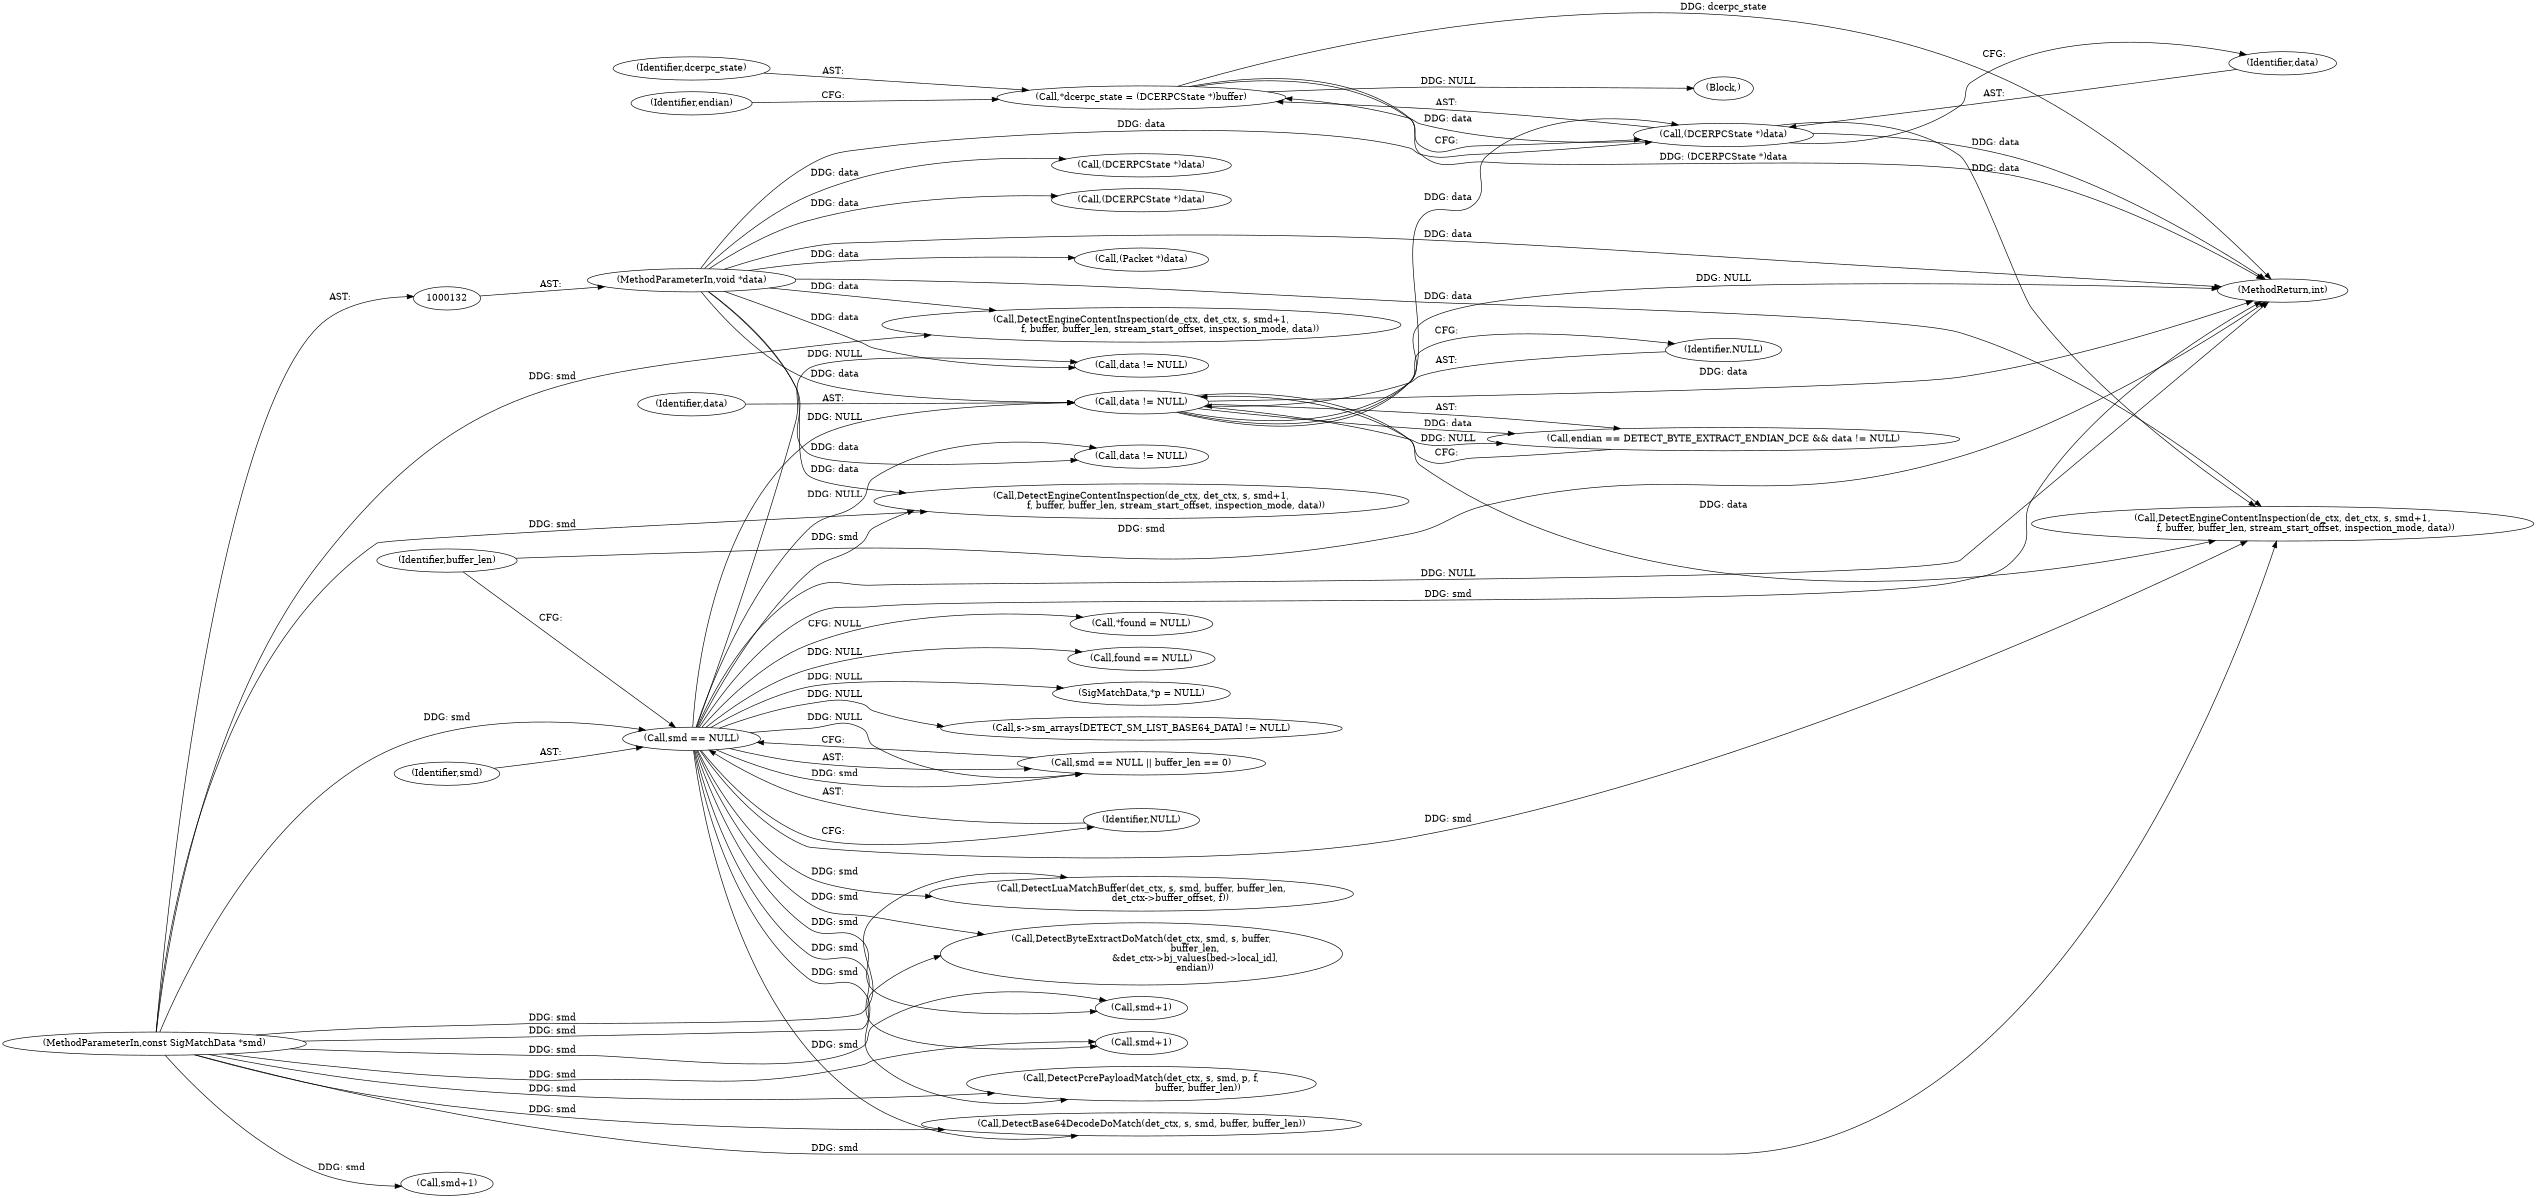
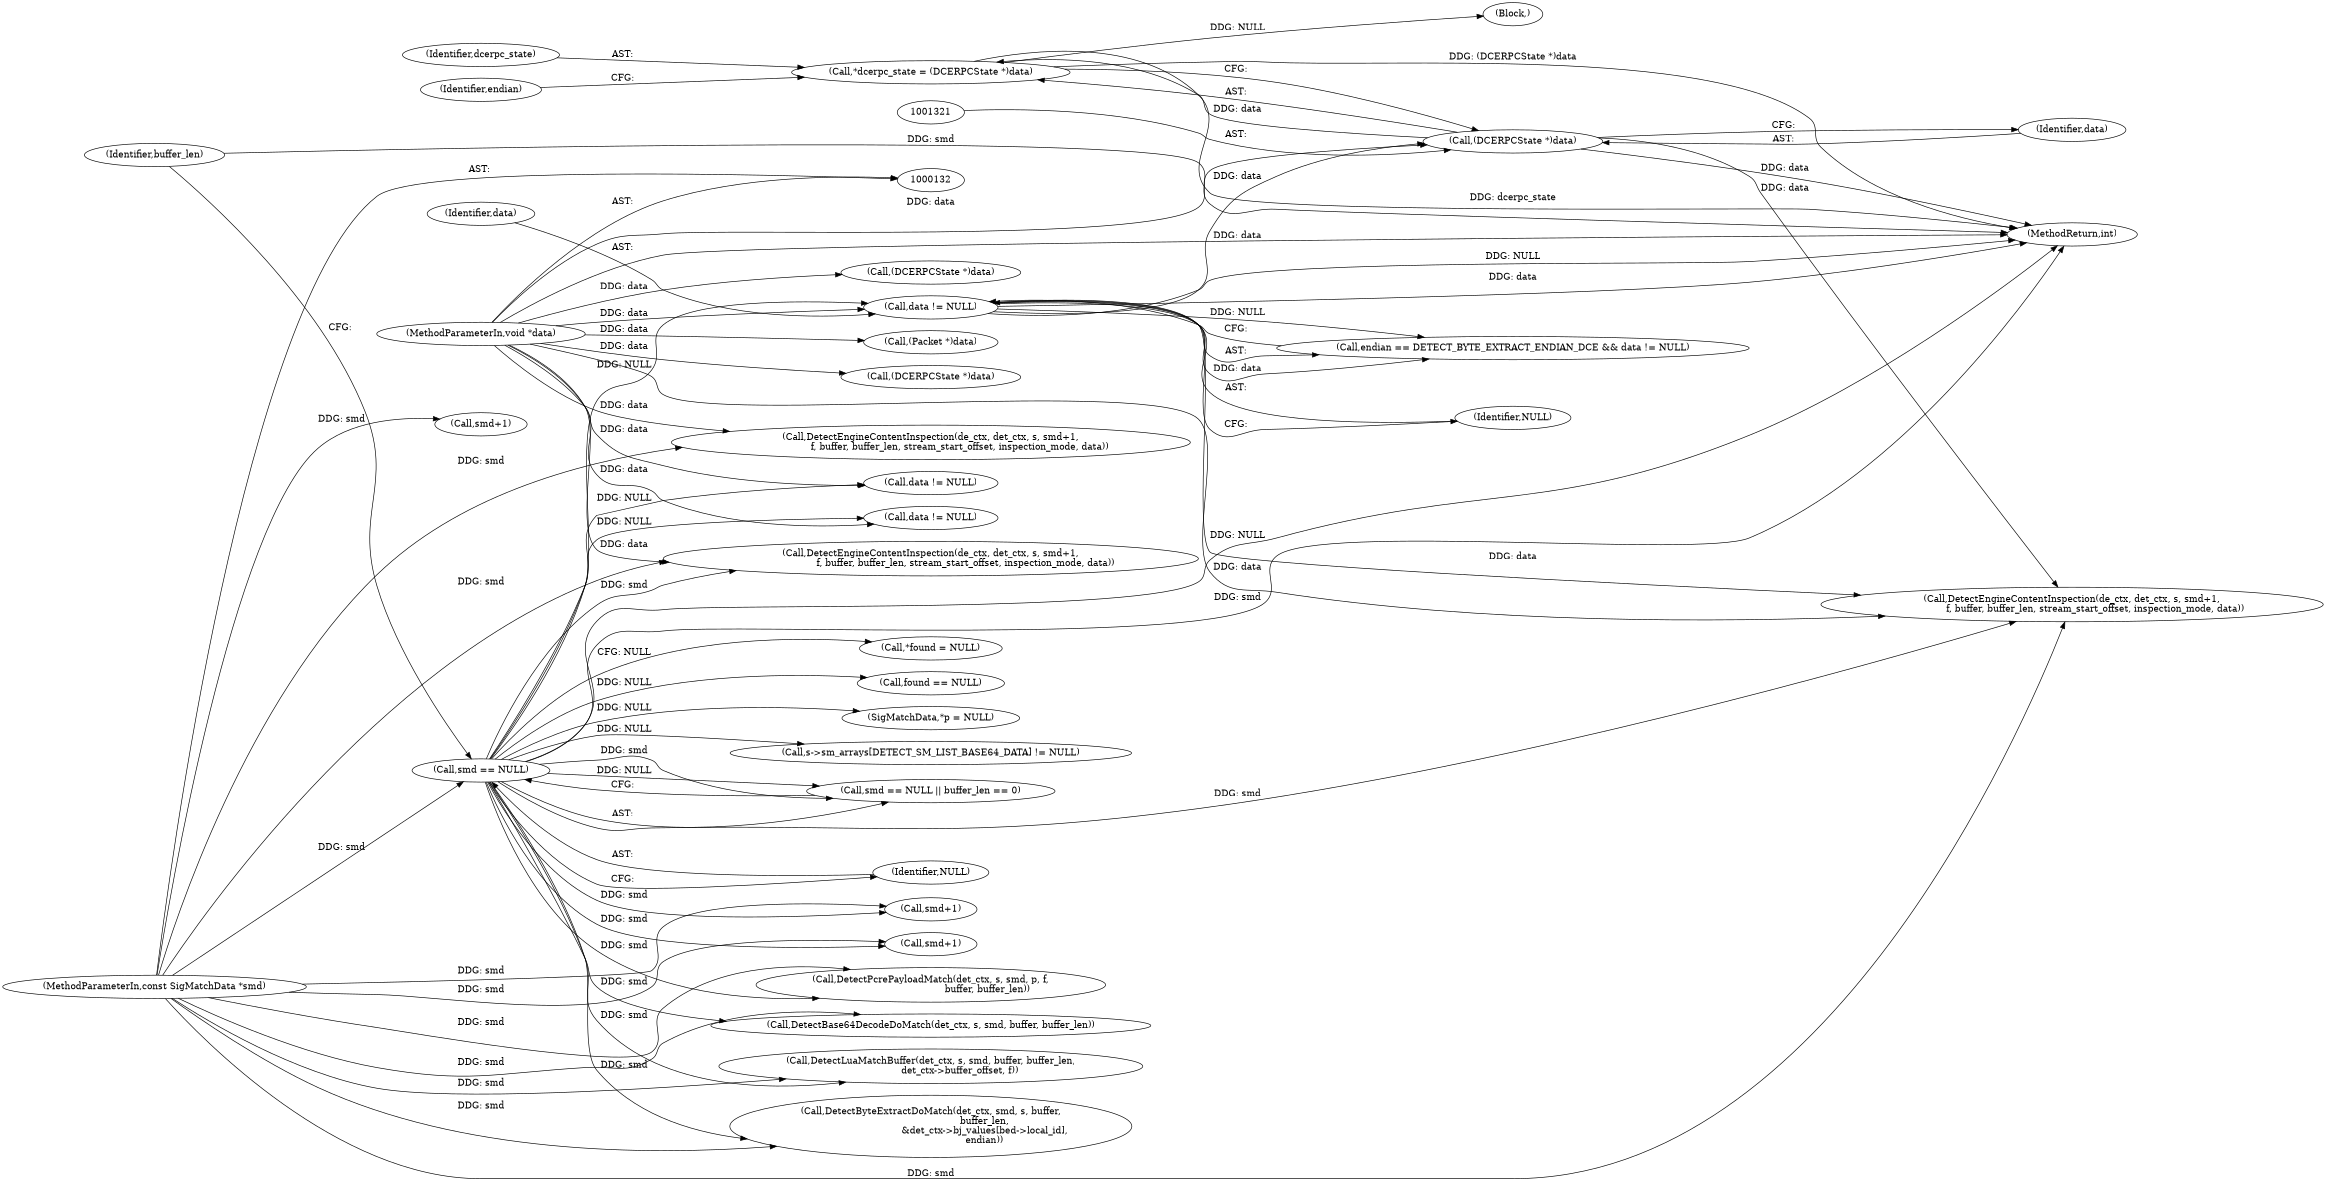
(1141, 98) -> (931, 72)
none -> (931, 112)
(539, 292) -> (672, 198)
(447, 774) -> none
